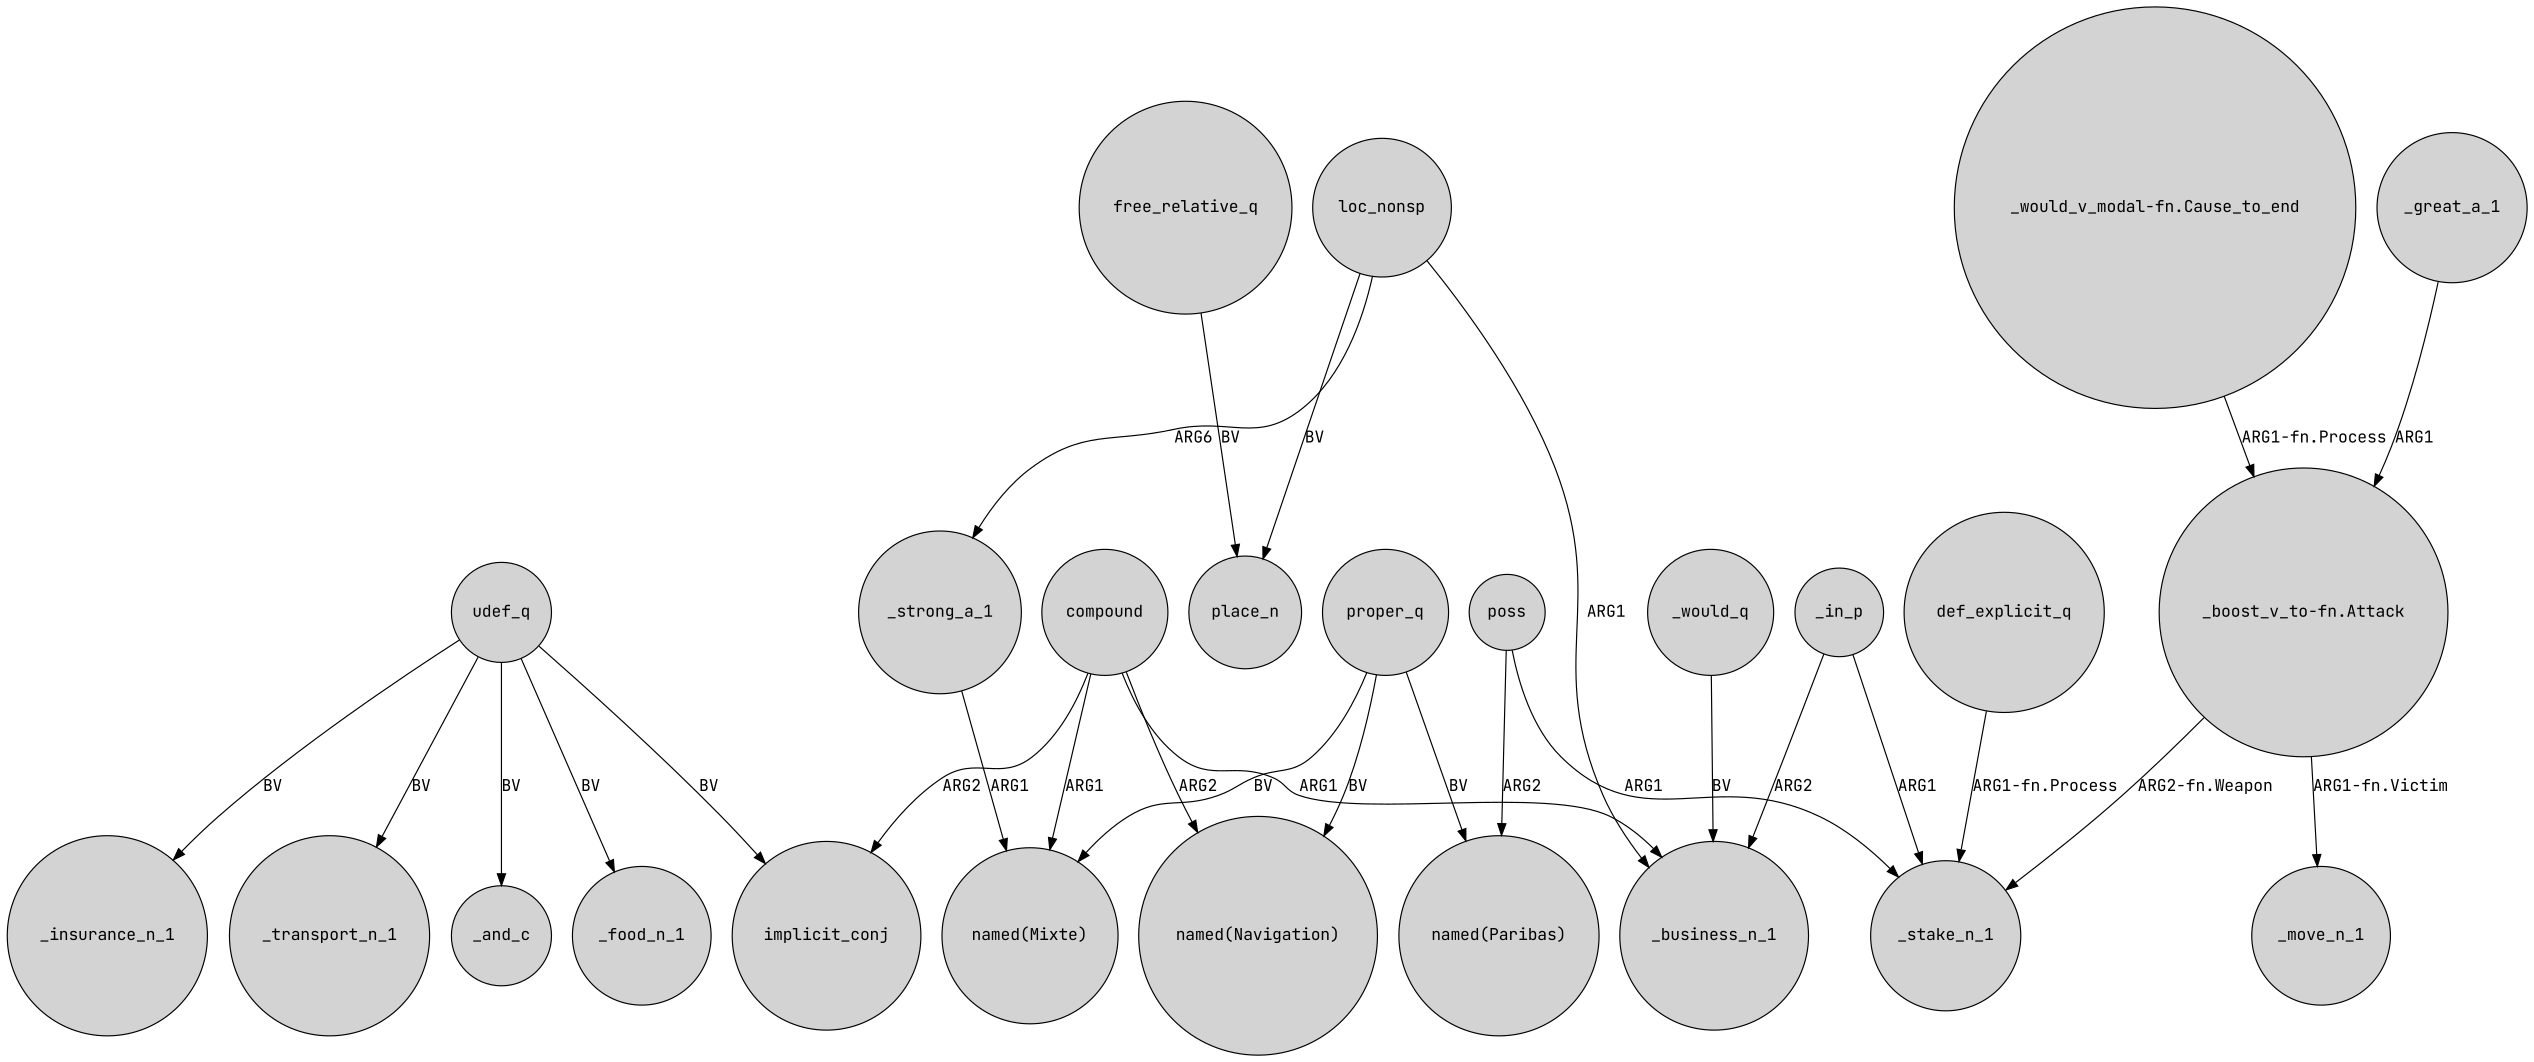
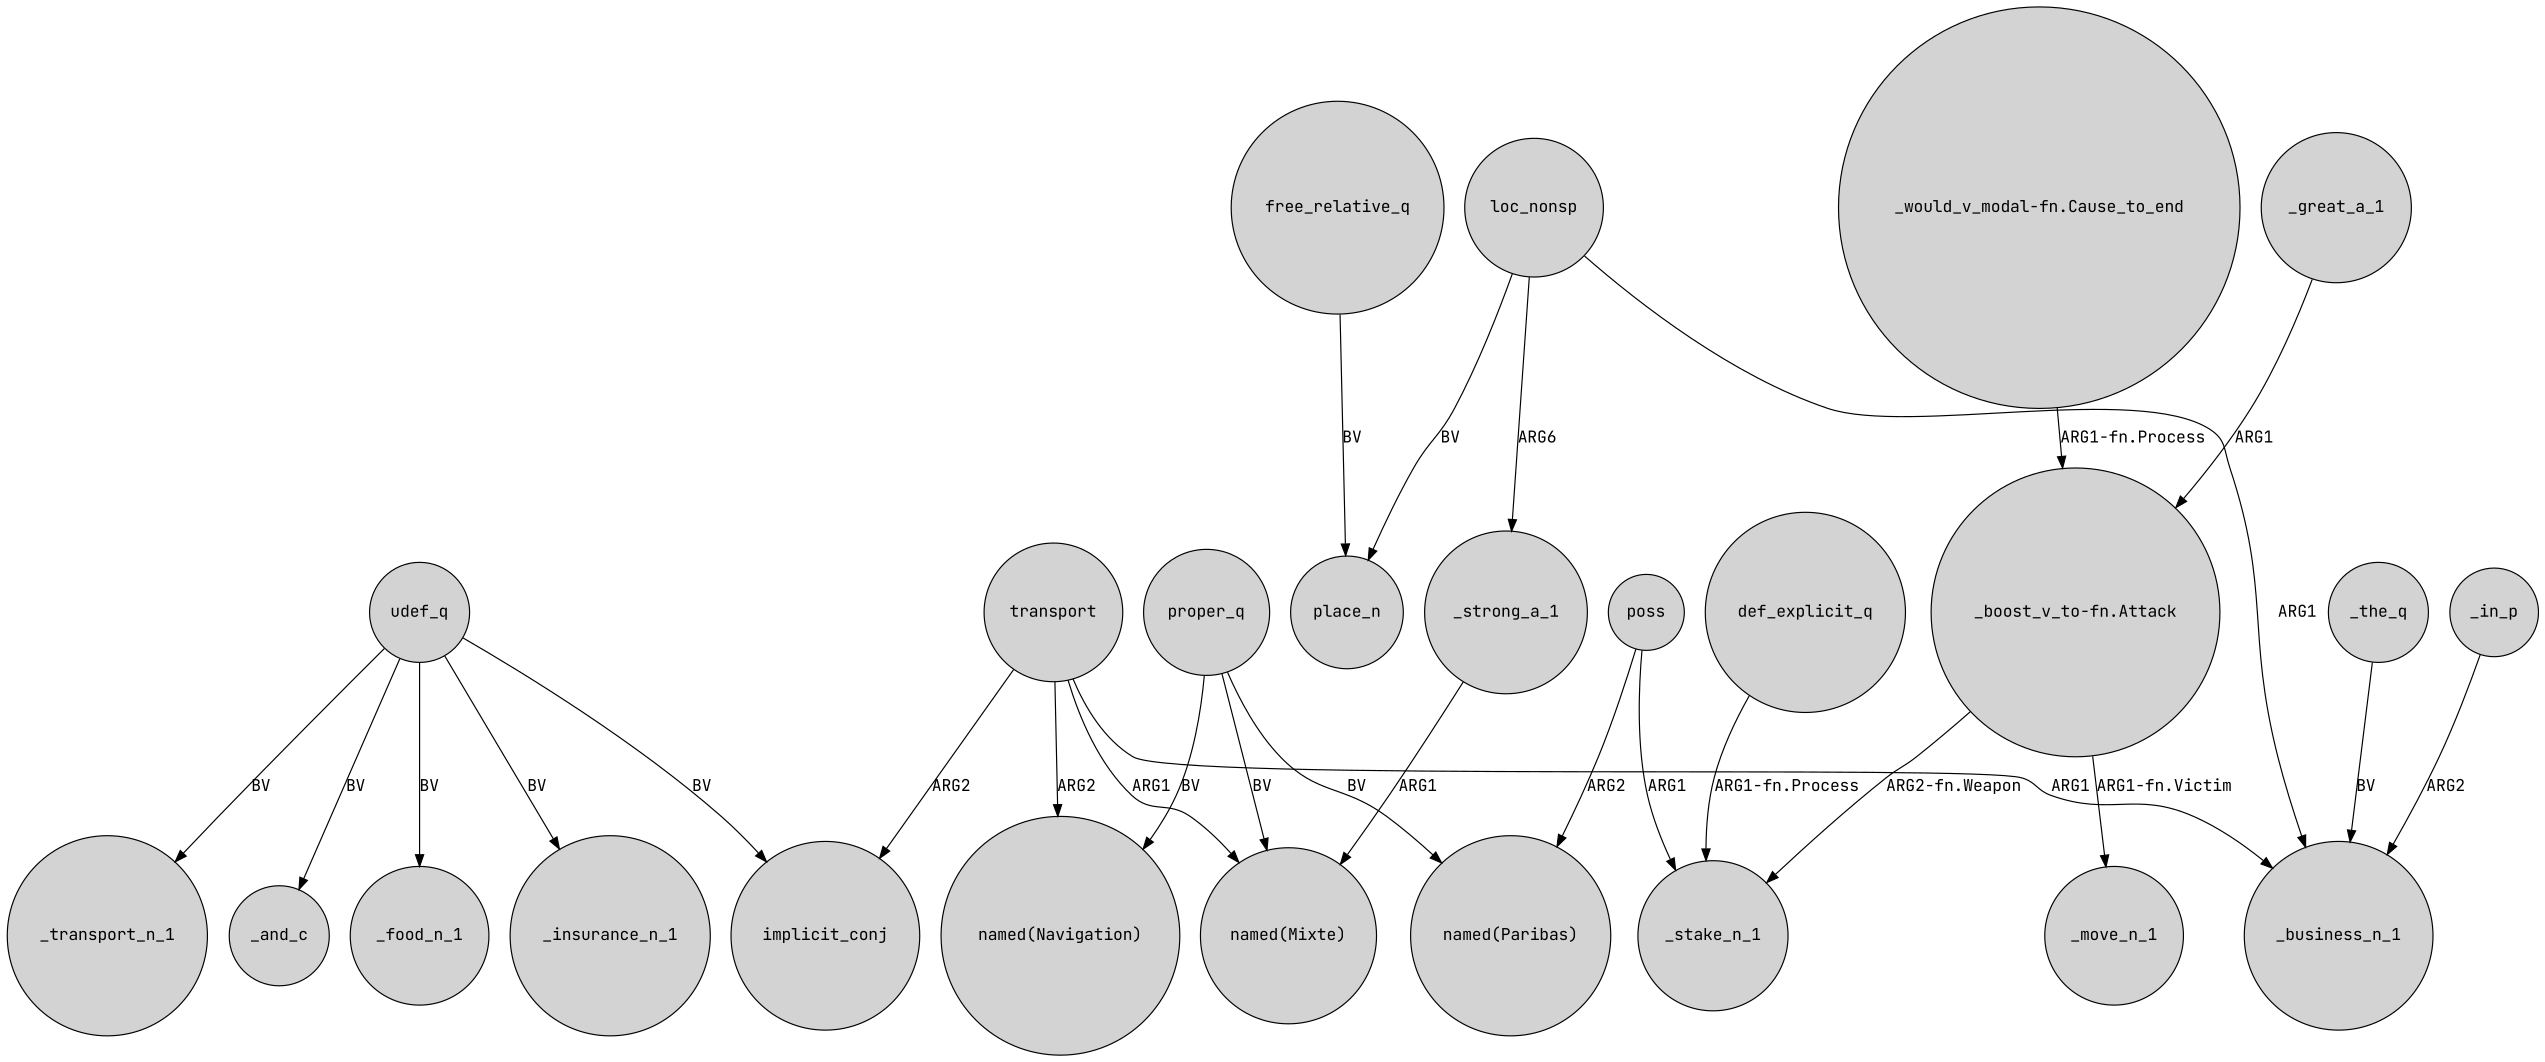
(1105, 612) -> (1053, 612)
(1711, 612) -> (2378, 612)
(1886, 754) -> none
